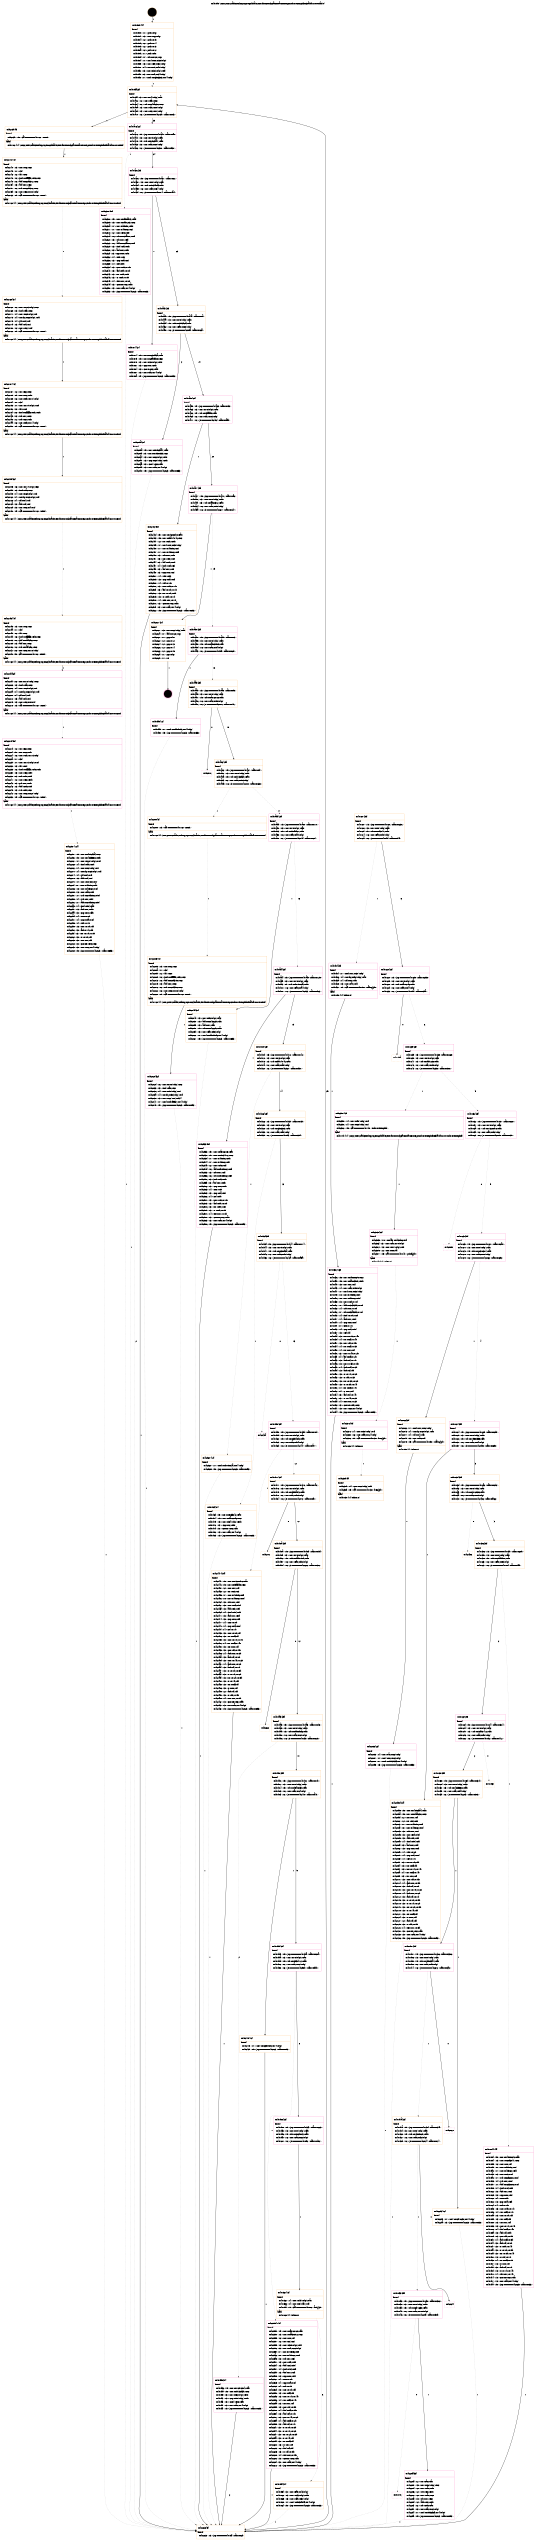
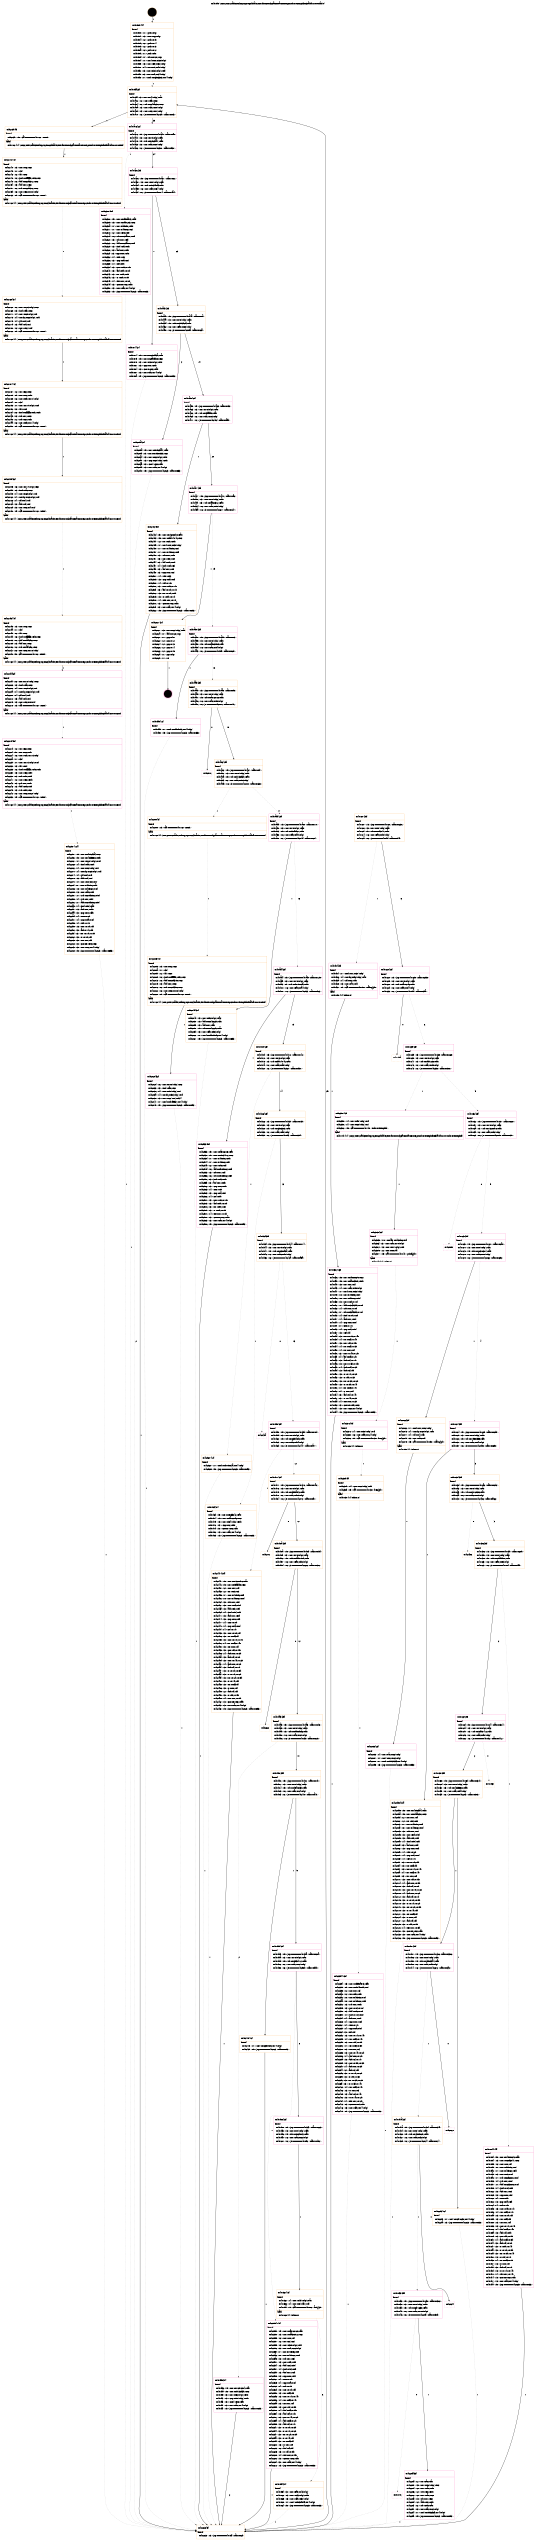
none -> (358, 2044)
